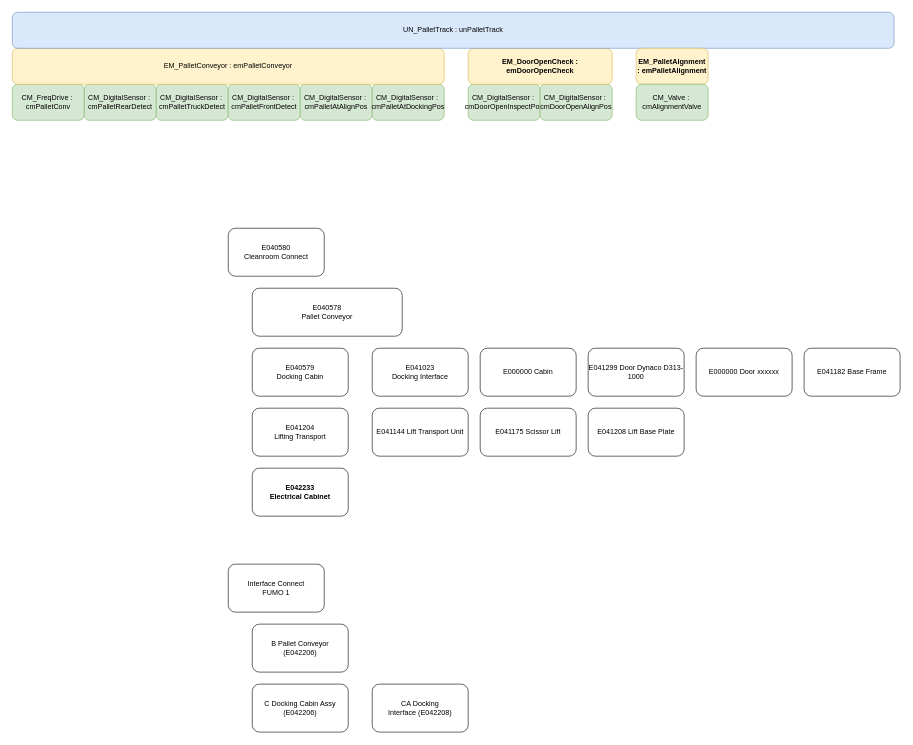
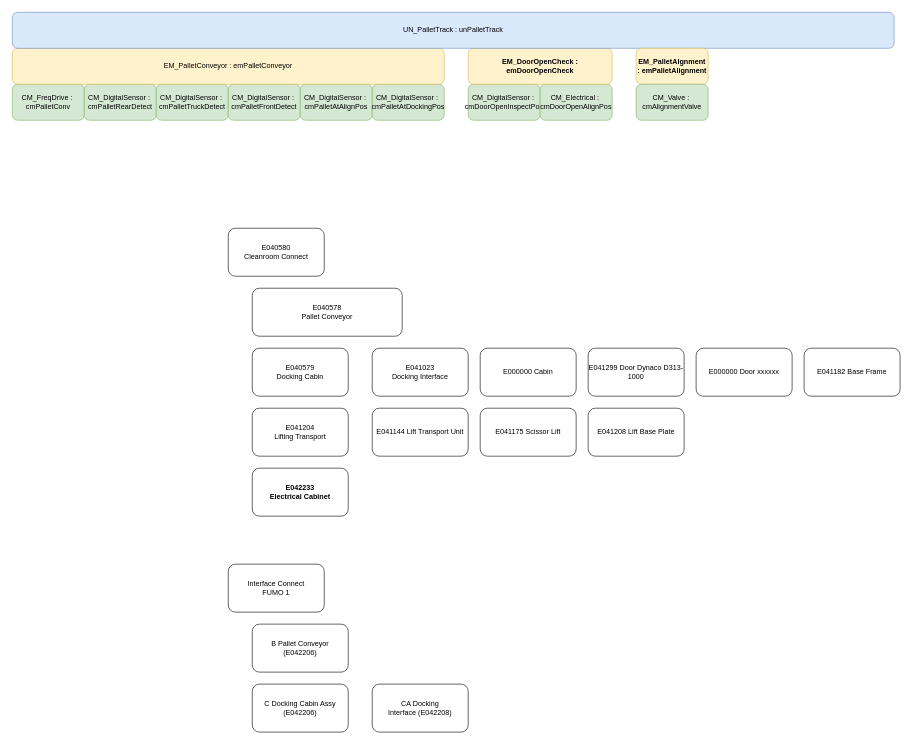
(576, 102) -> (576, 102)
